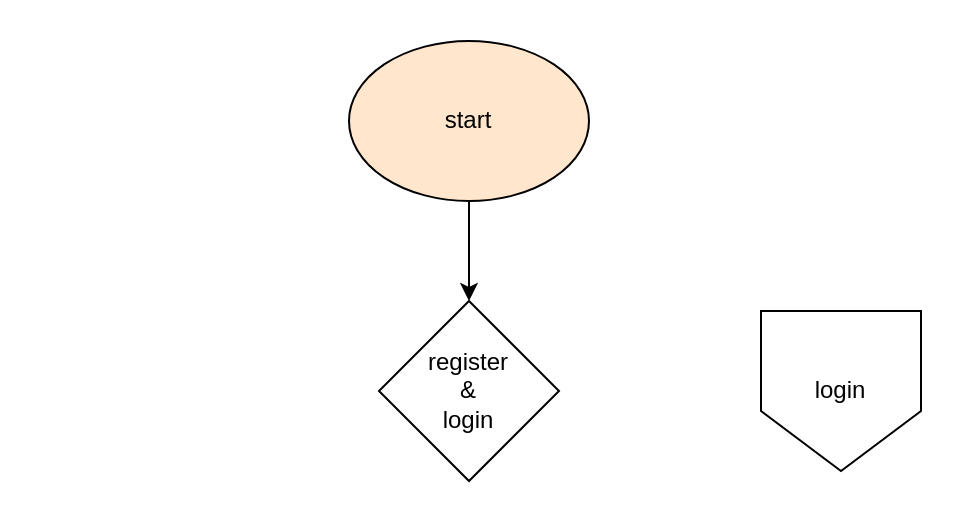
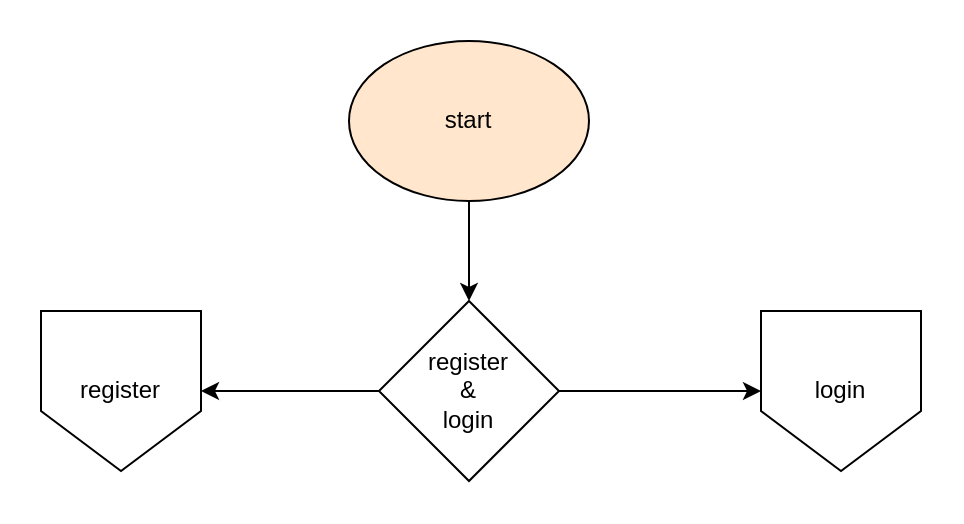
none -> (121, 391)
none -> (297, 391)
none -> (653, 391)
